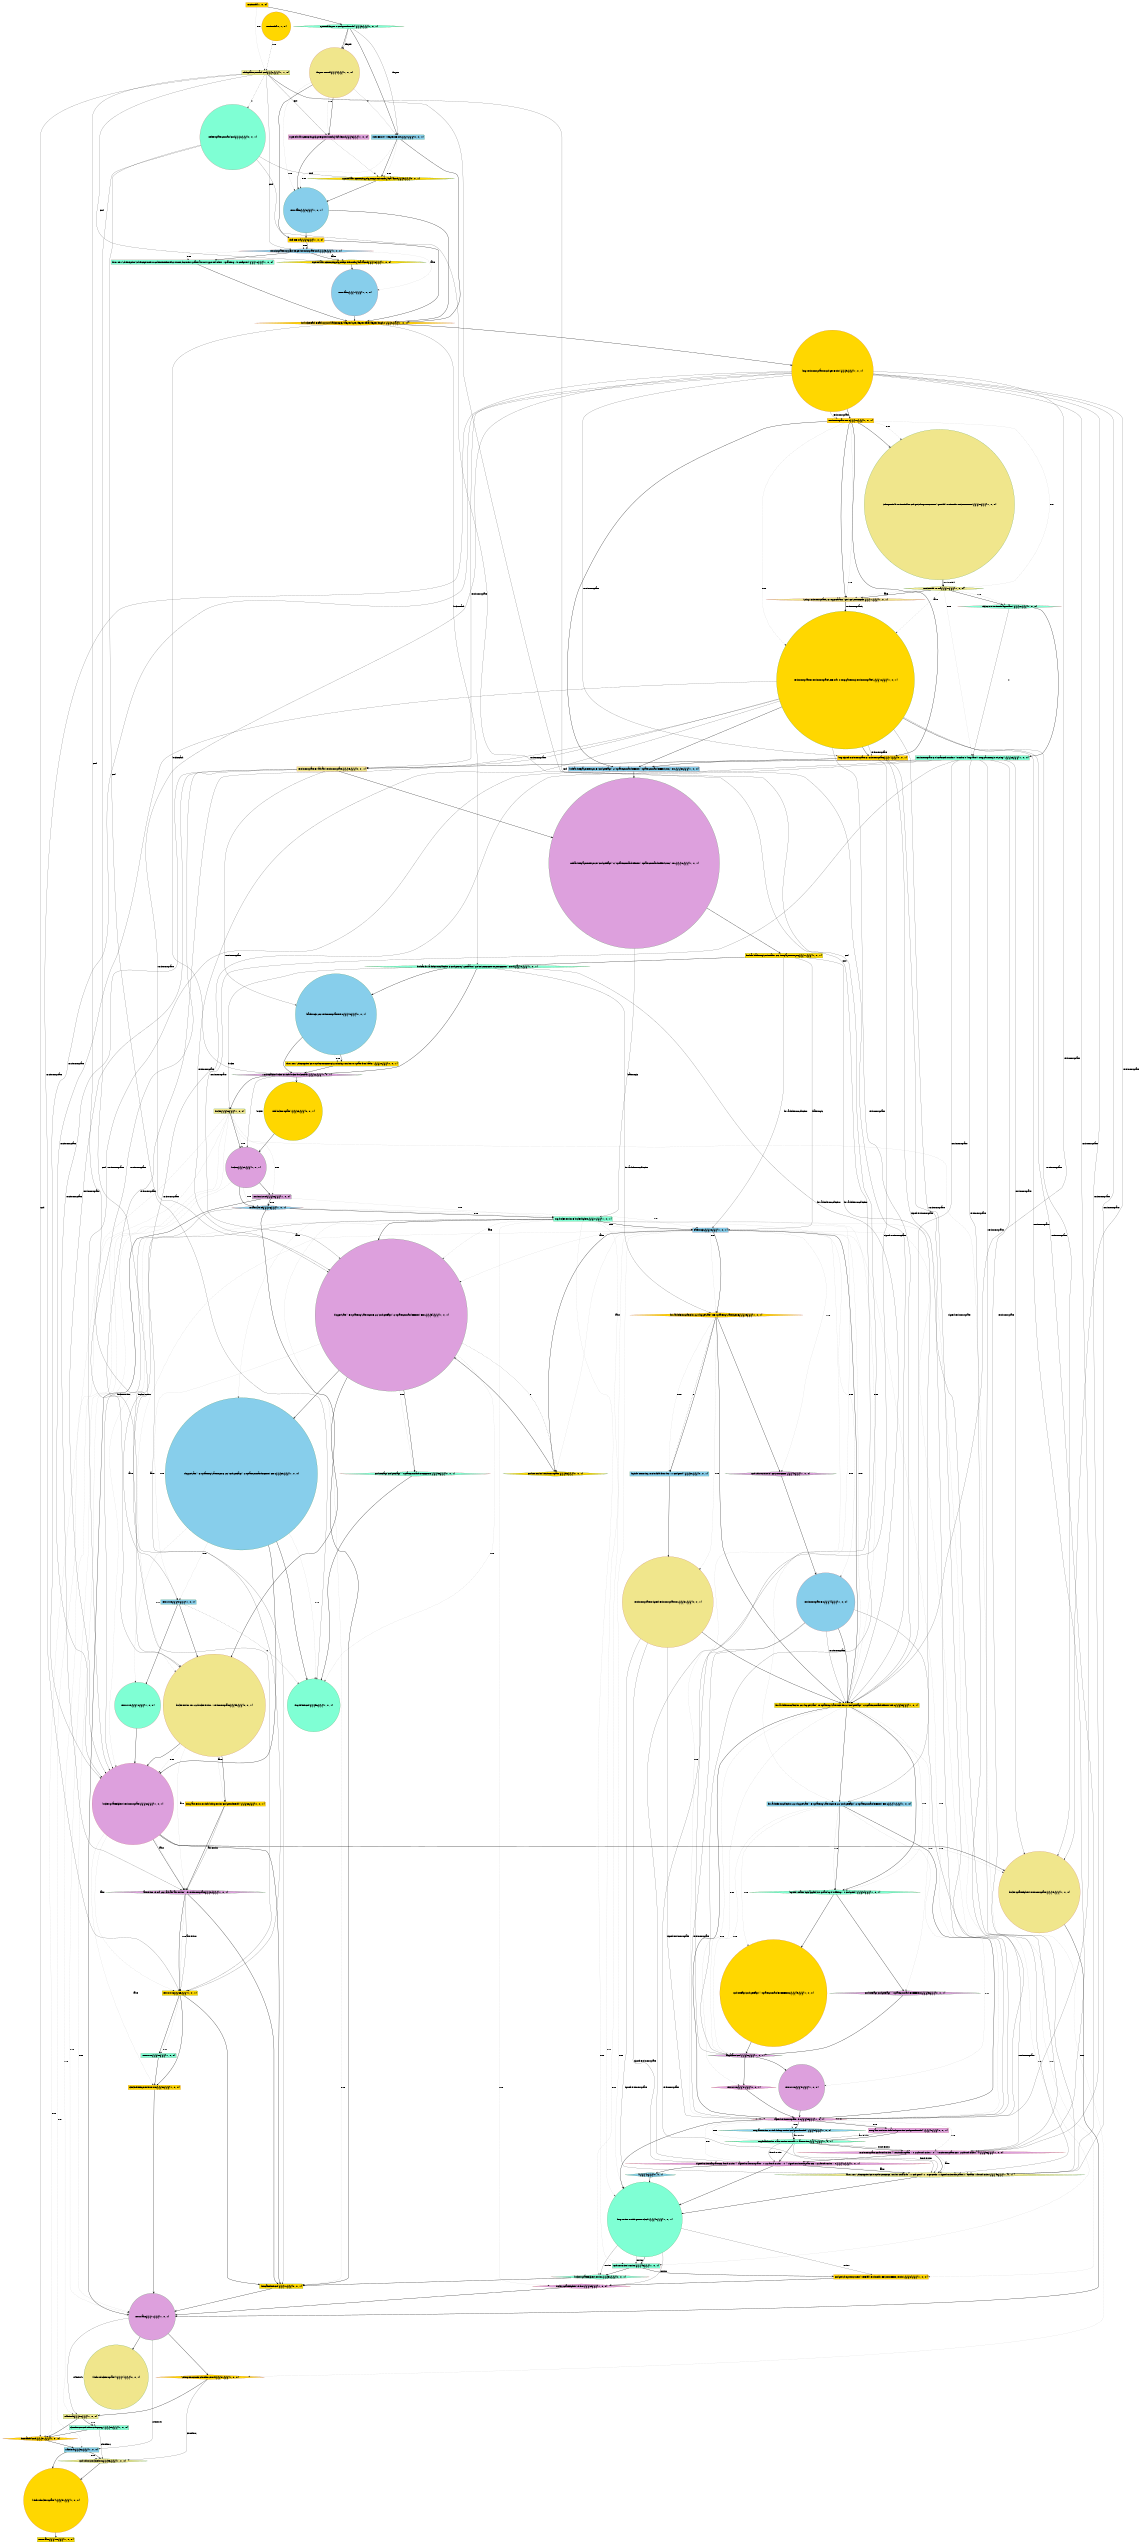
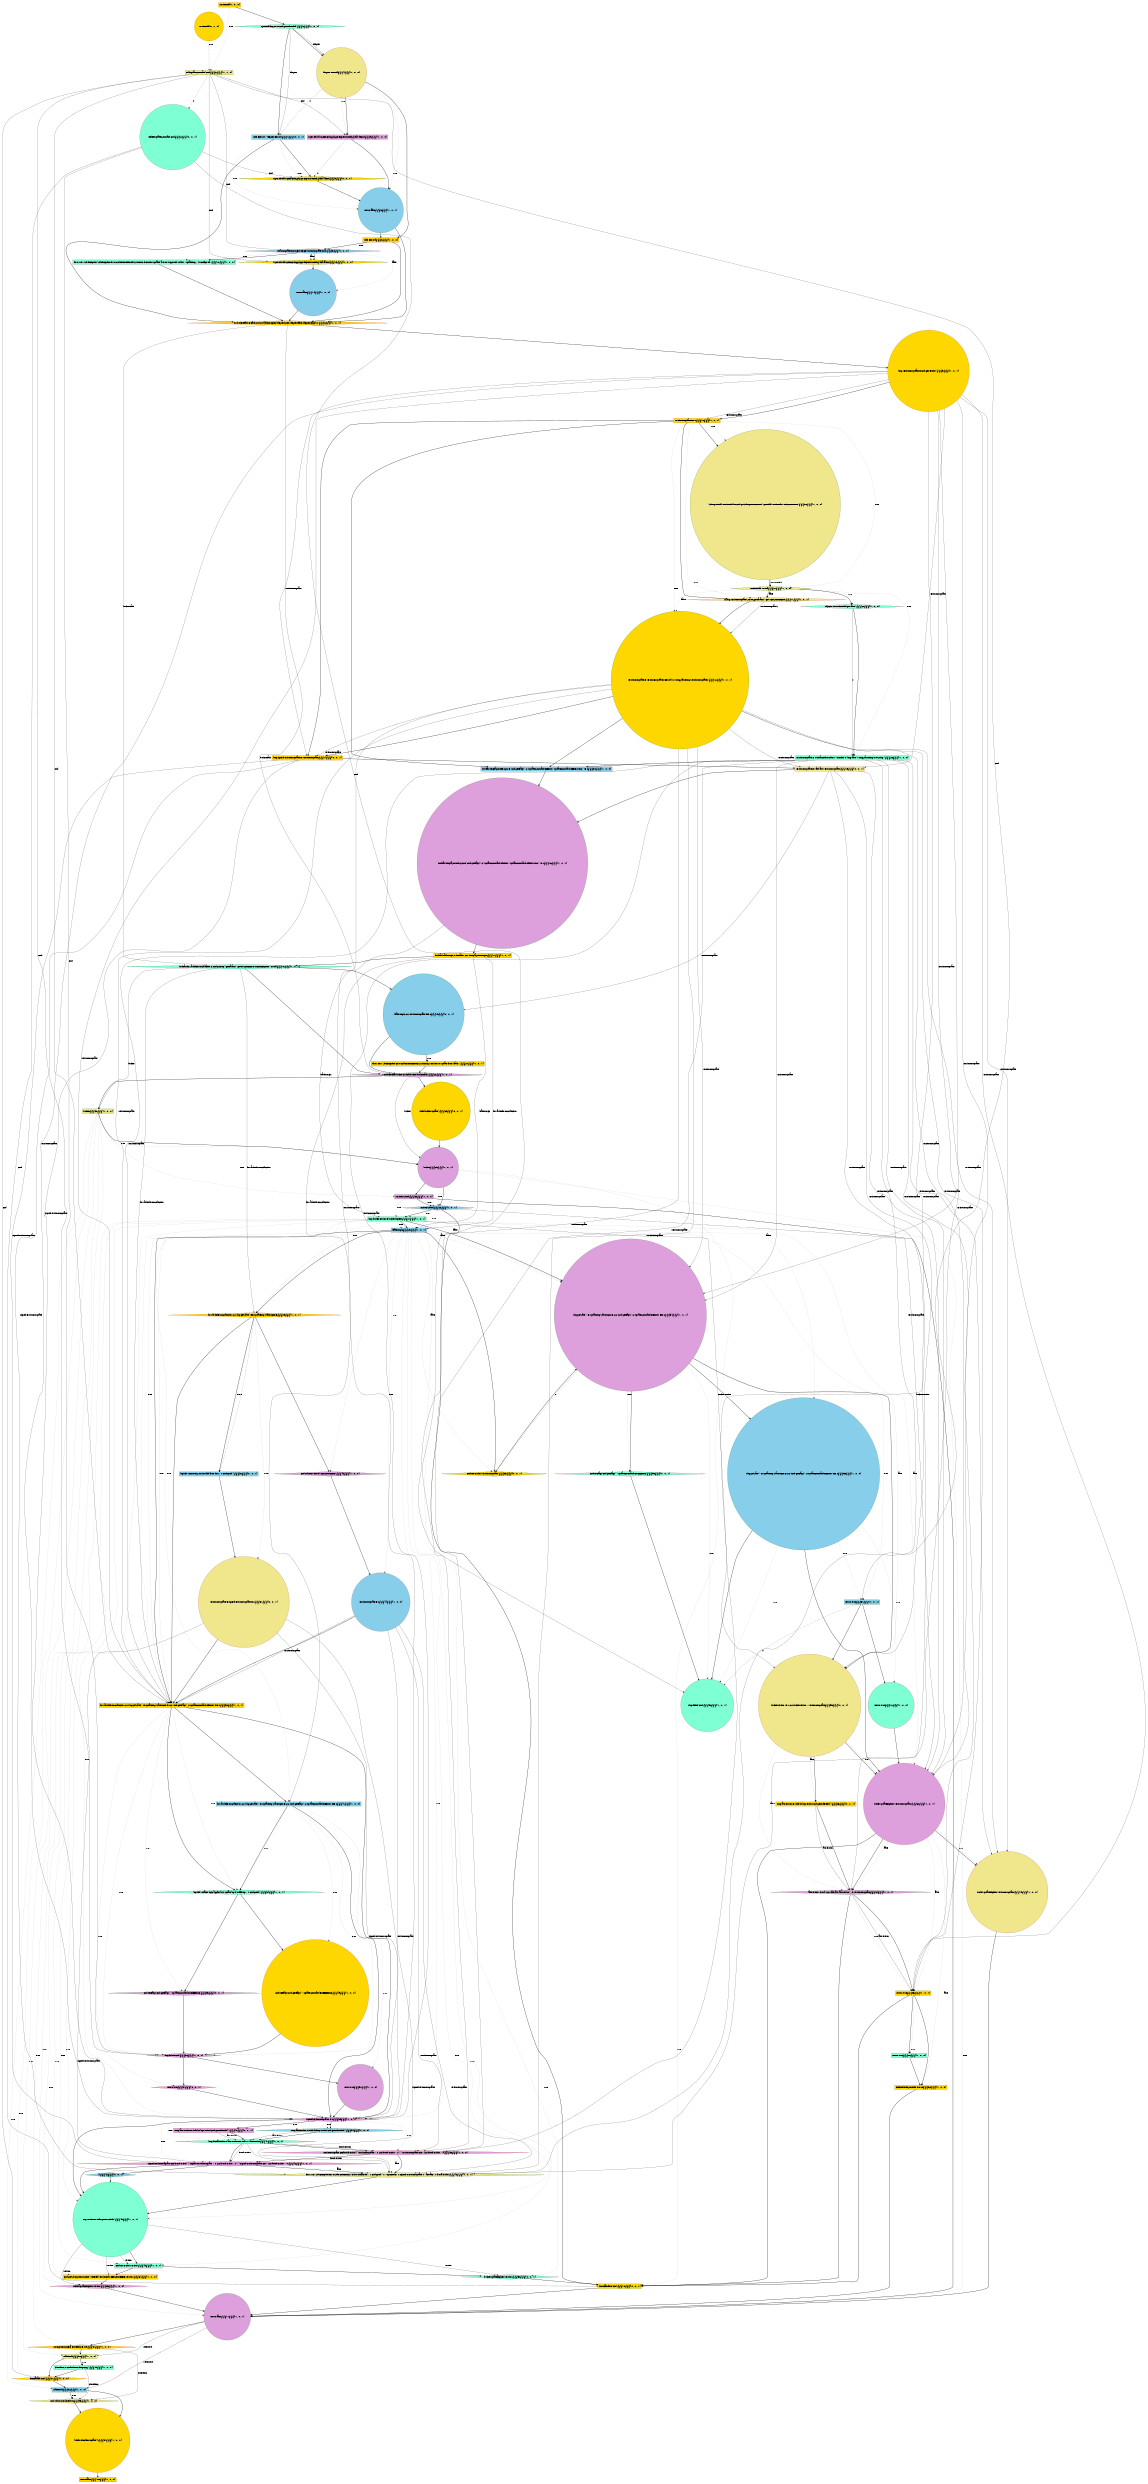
(341, 1643) -> (696, 1605)
(116, 2377) -> none
